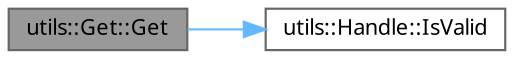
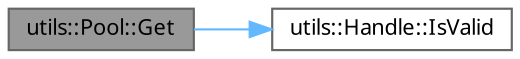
(98, 29) -> (101, 29)
